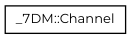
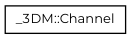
(65, 20) -> (65, 20)
